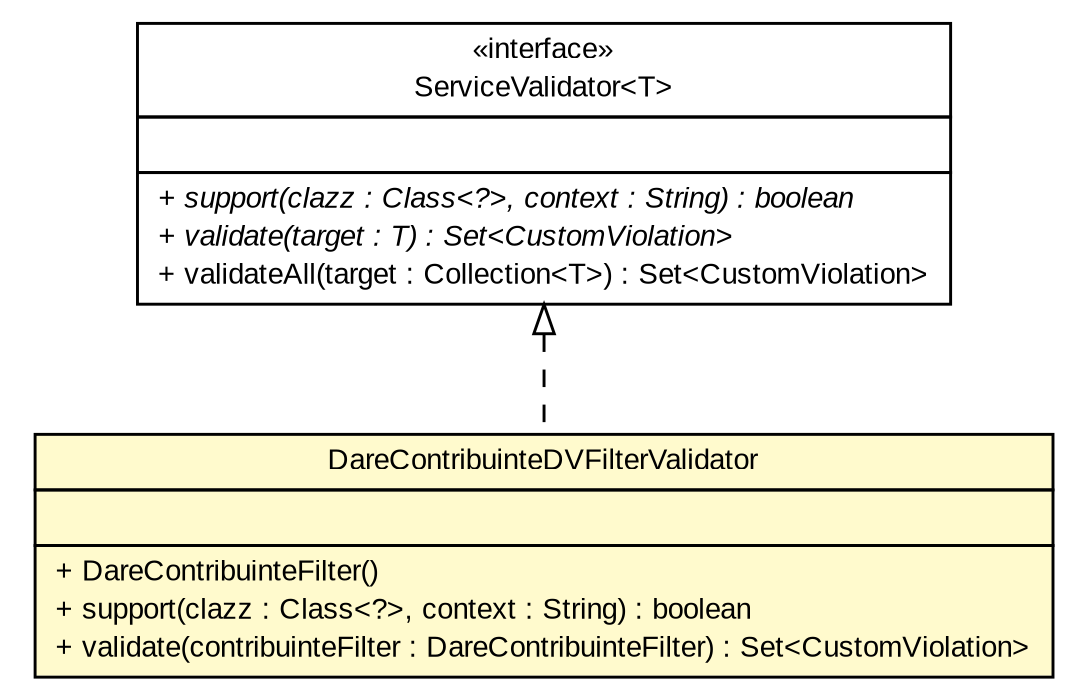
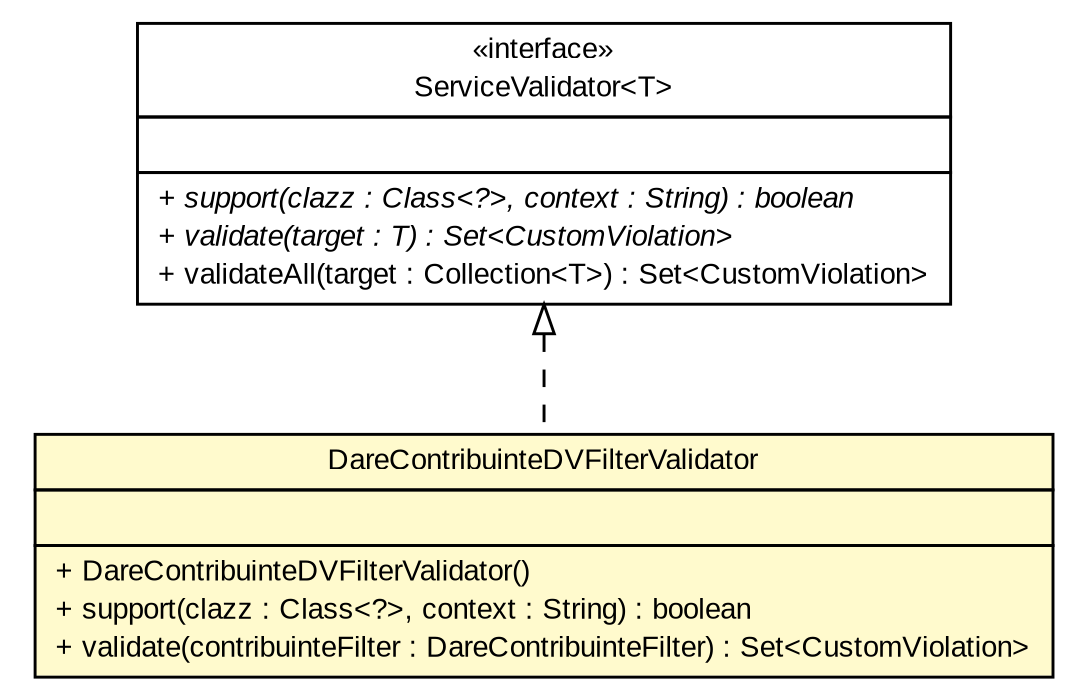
(218, 572) -> (294, 572)
